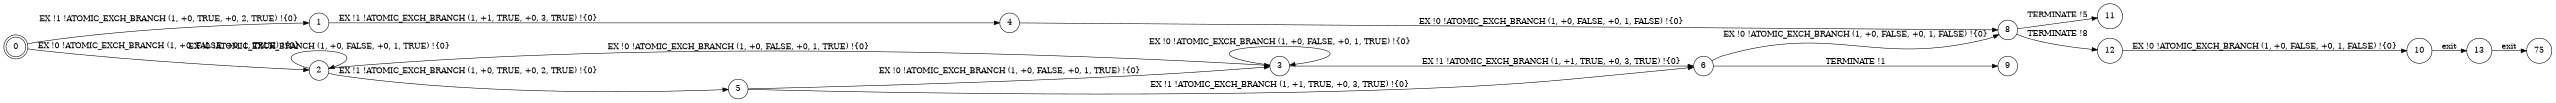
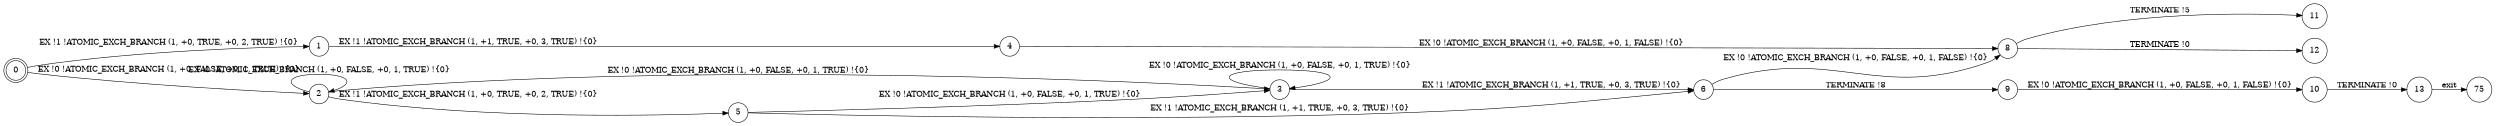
(2058, 34) -> (2160, 45)
(2449, 47) -> (2367, 86)
(2262, 51) -> (2157, 90)
(1856, 62) -> (1856, 86)
